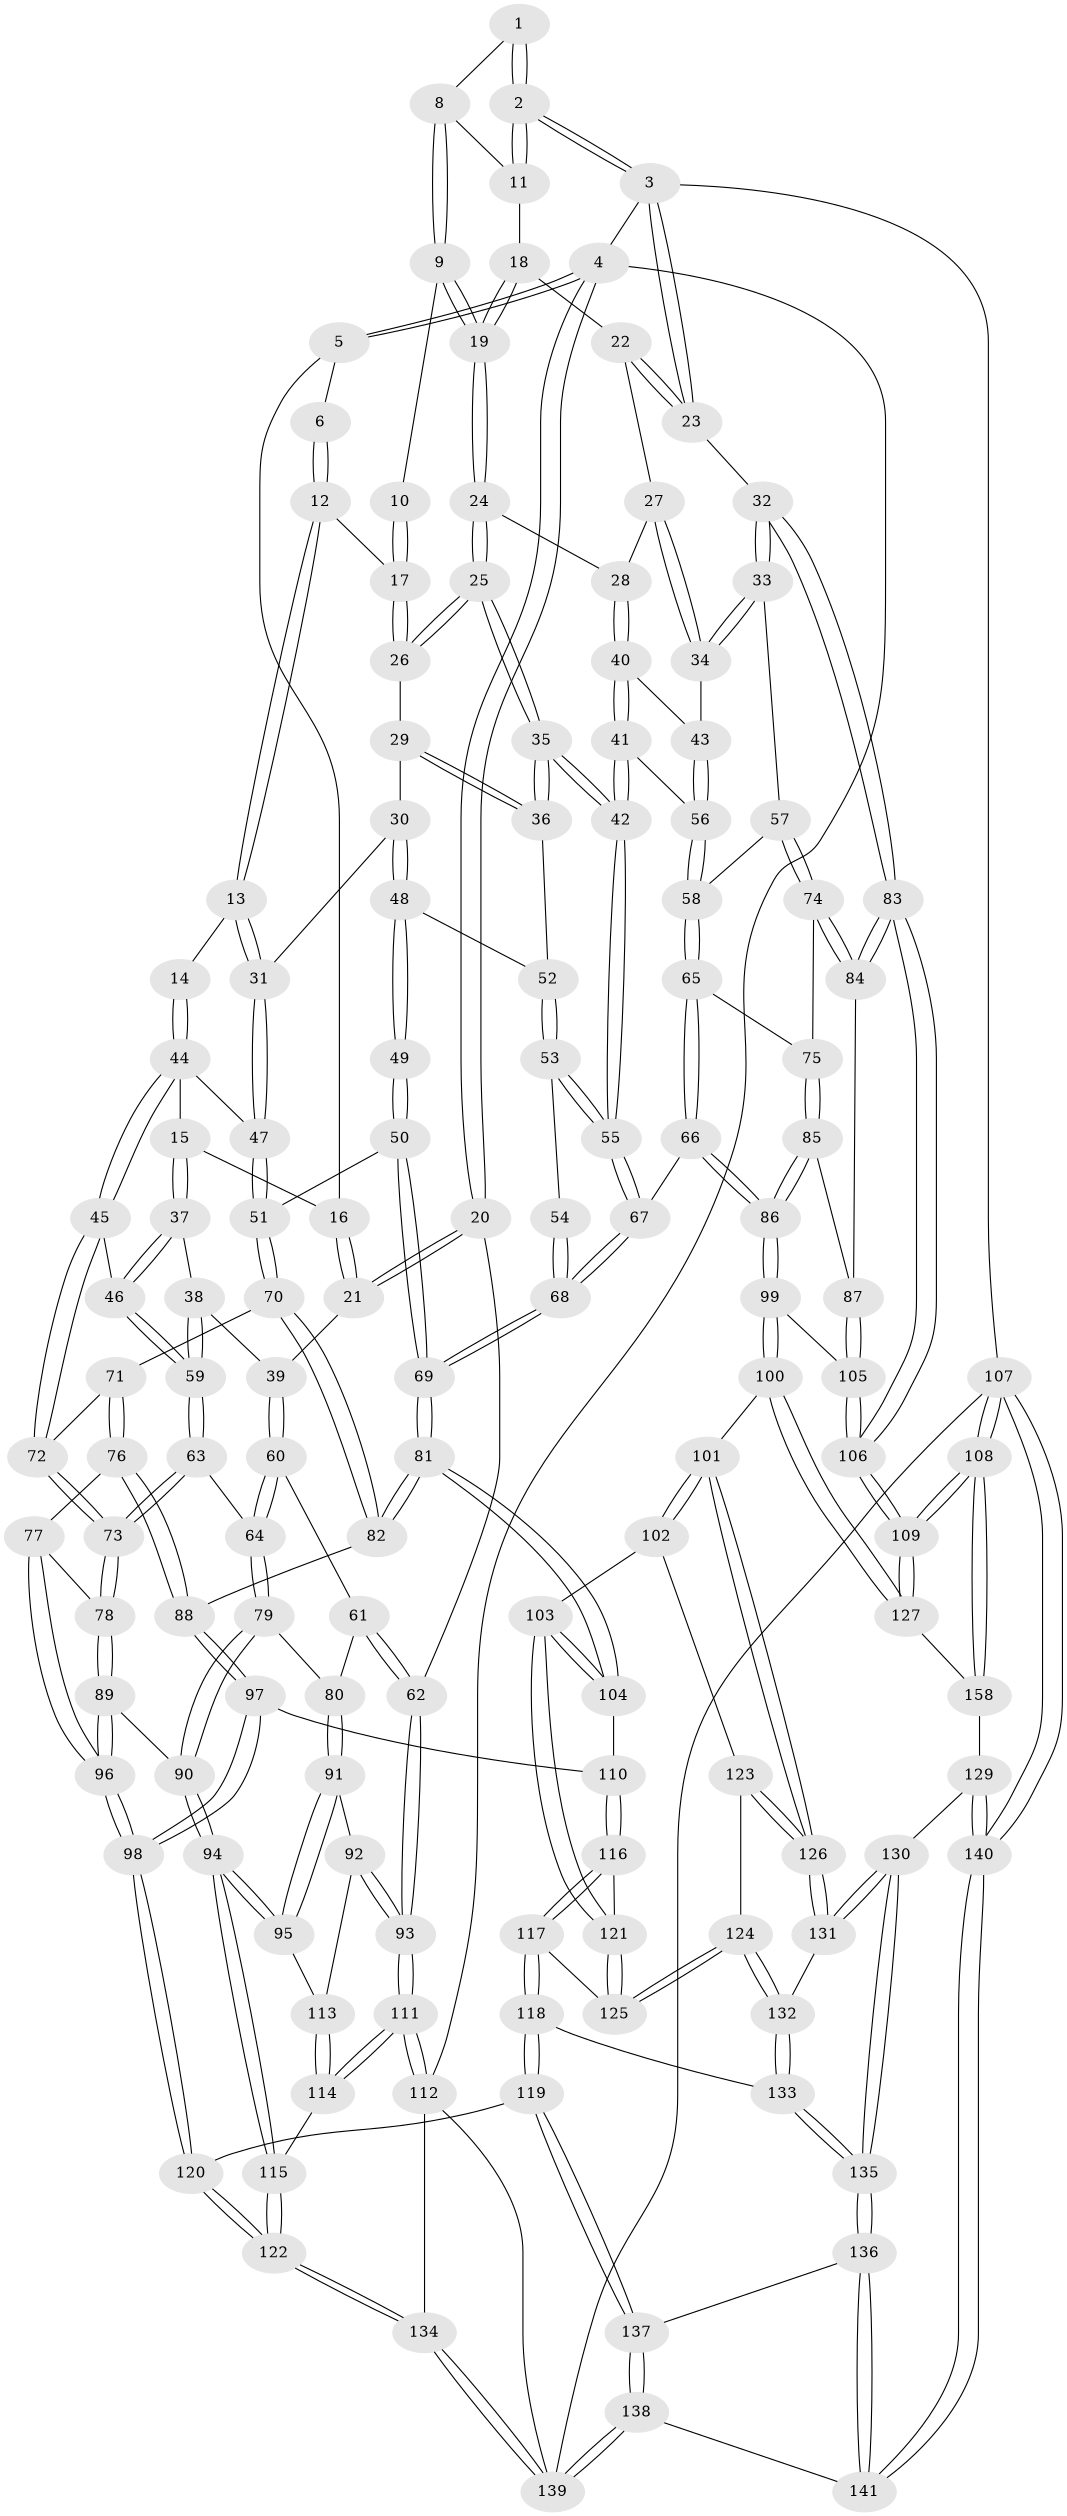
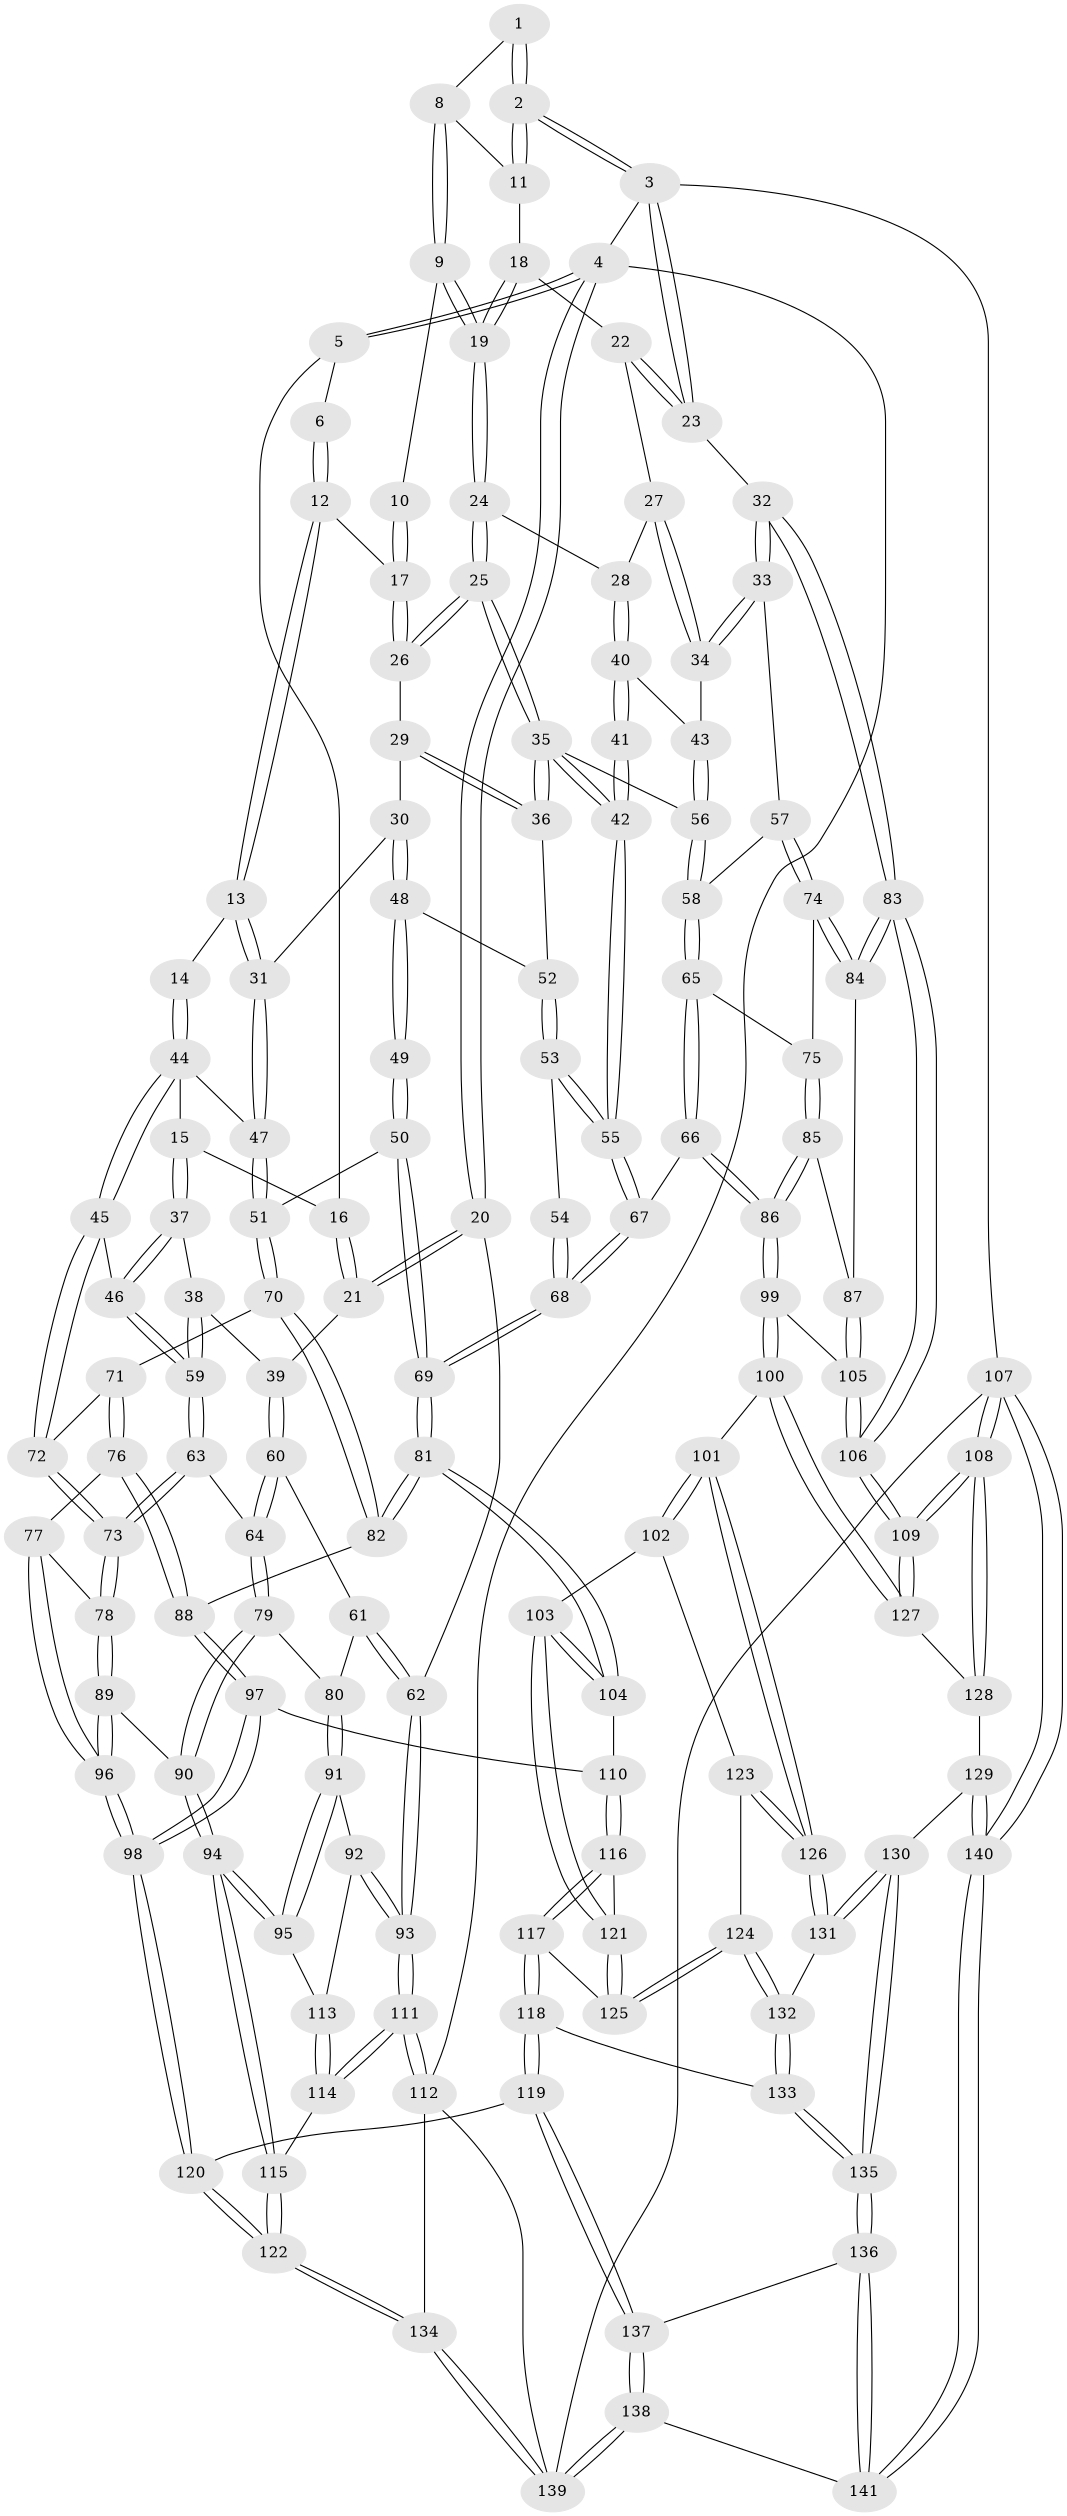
(661, 780) -> (621, 781)
(980, 1696) -> (980, 1696)
